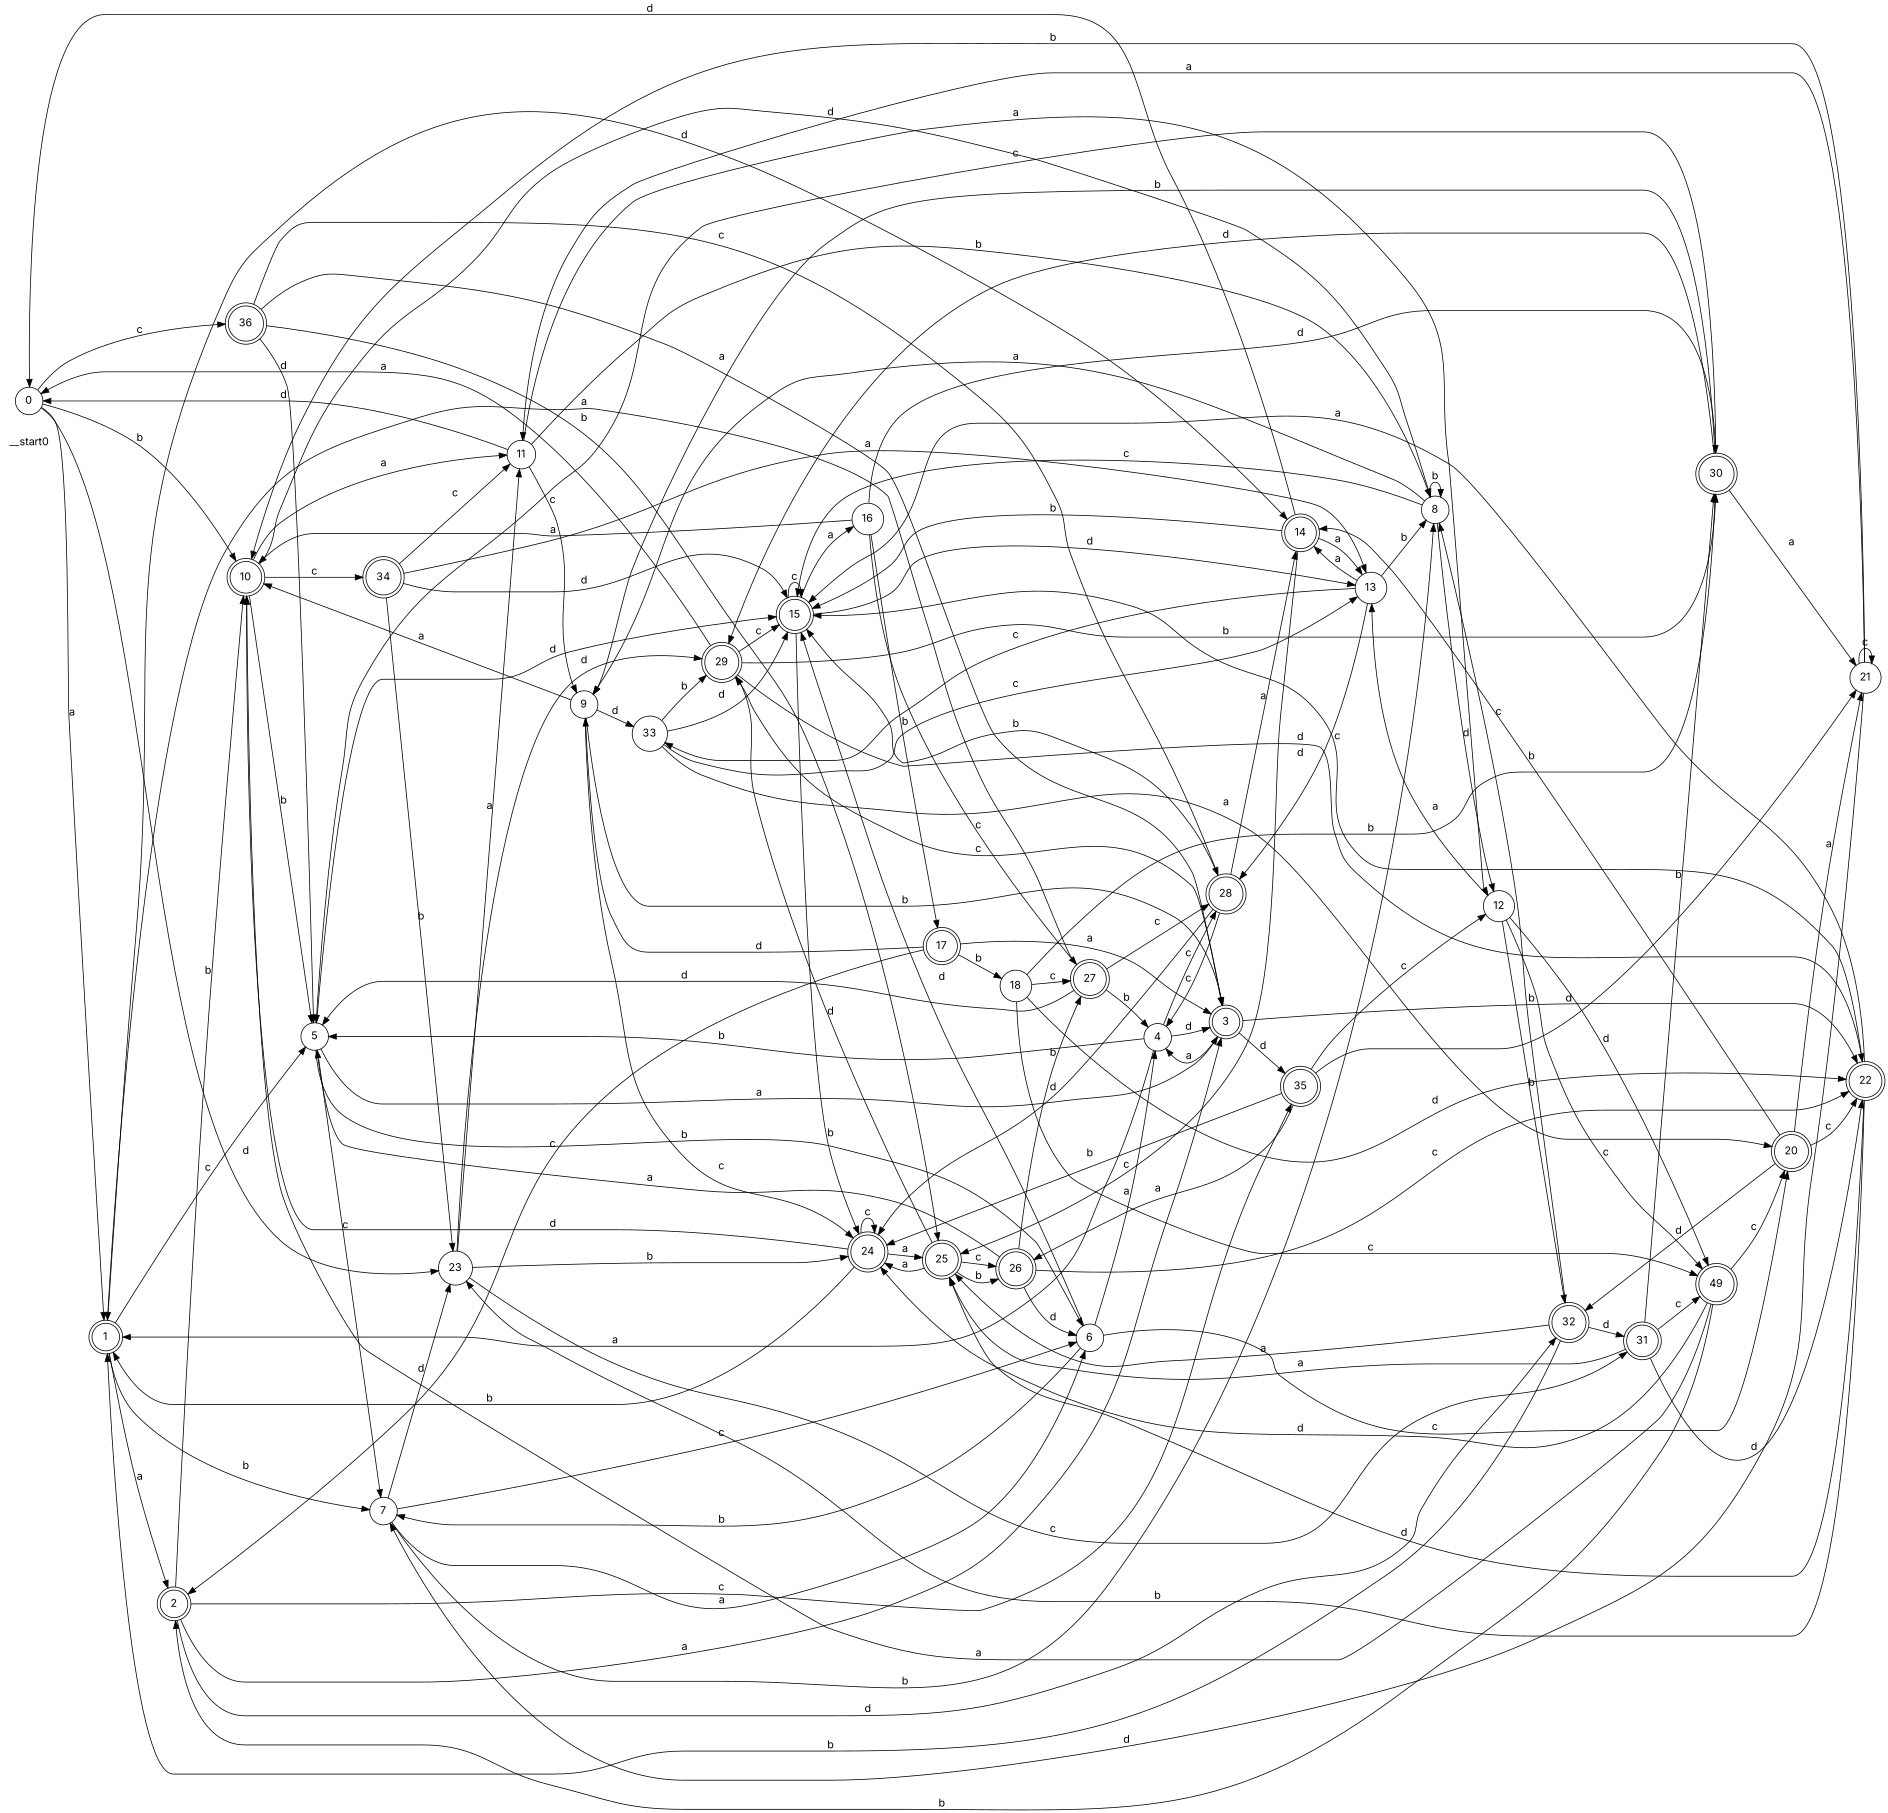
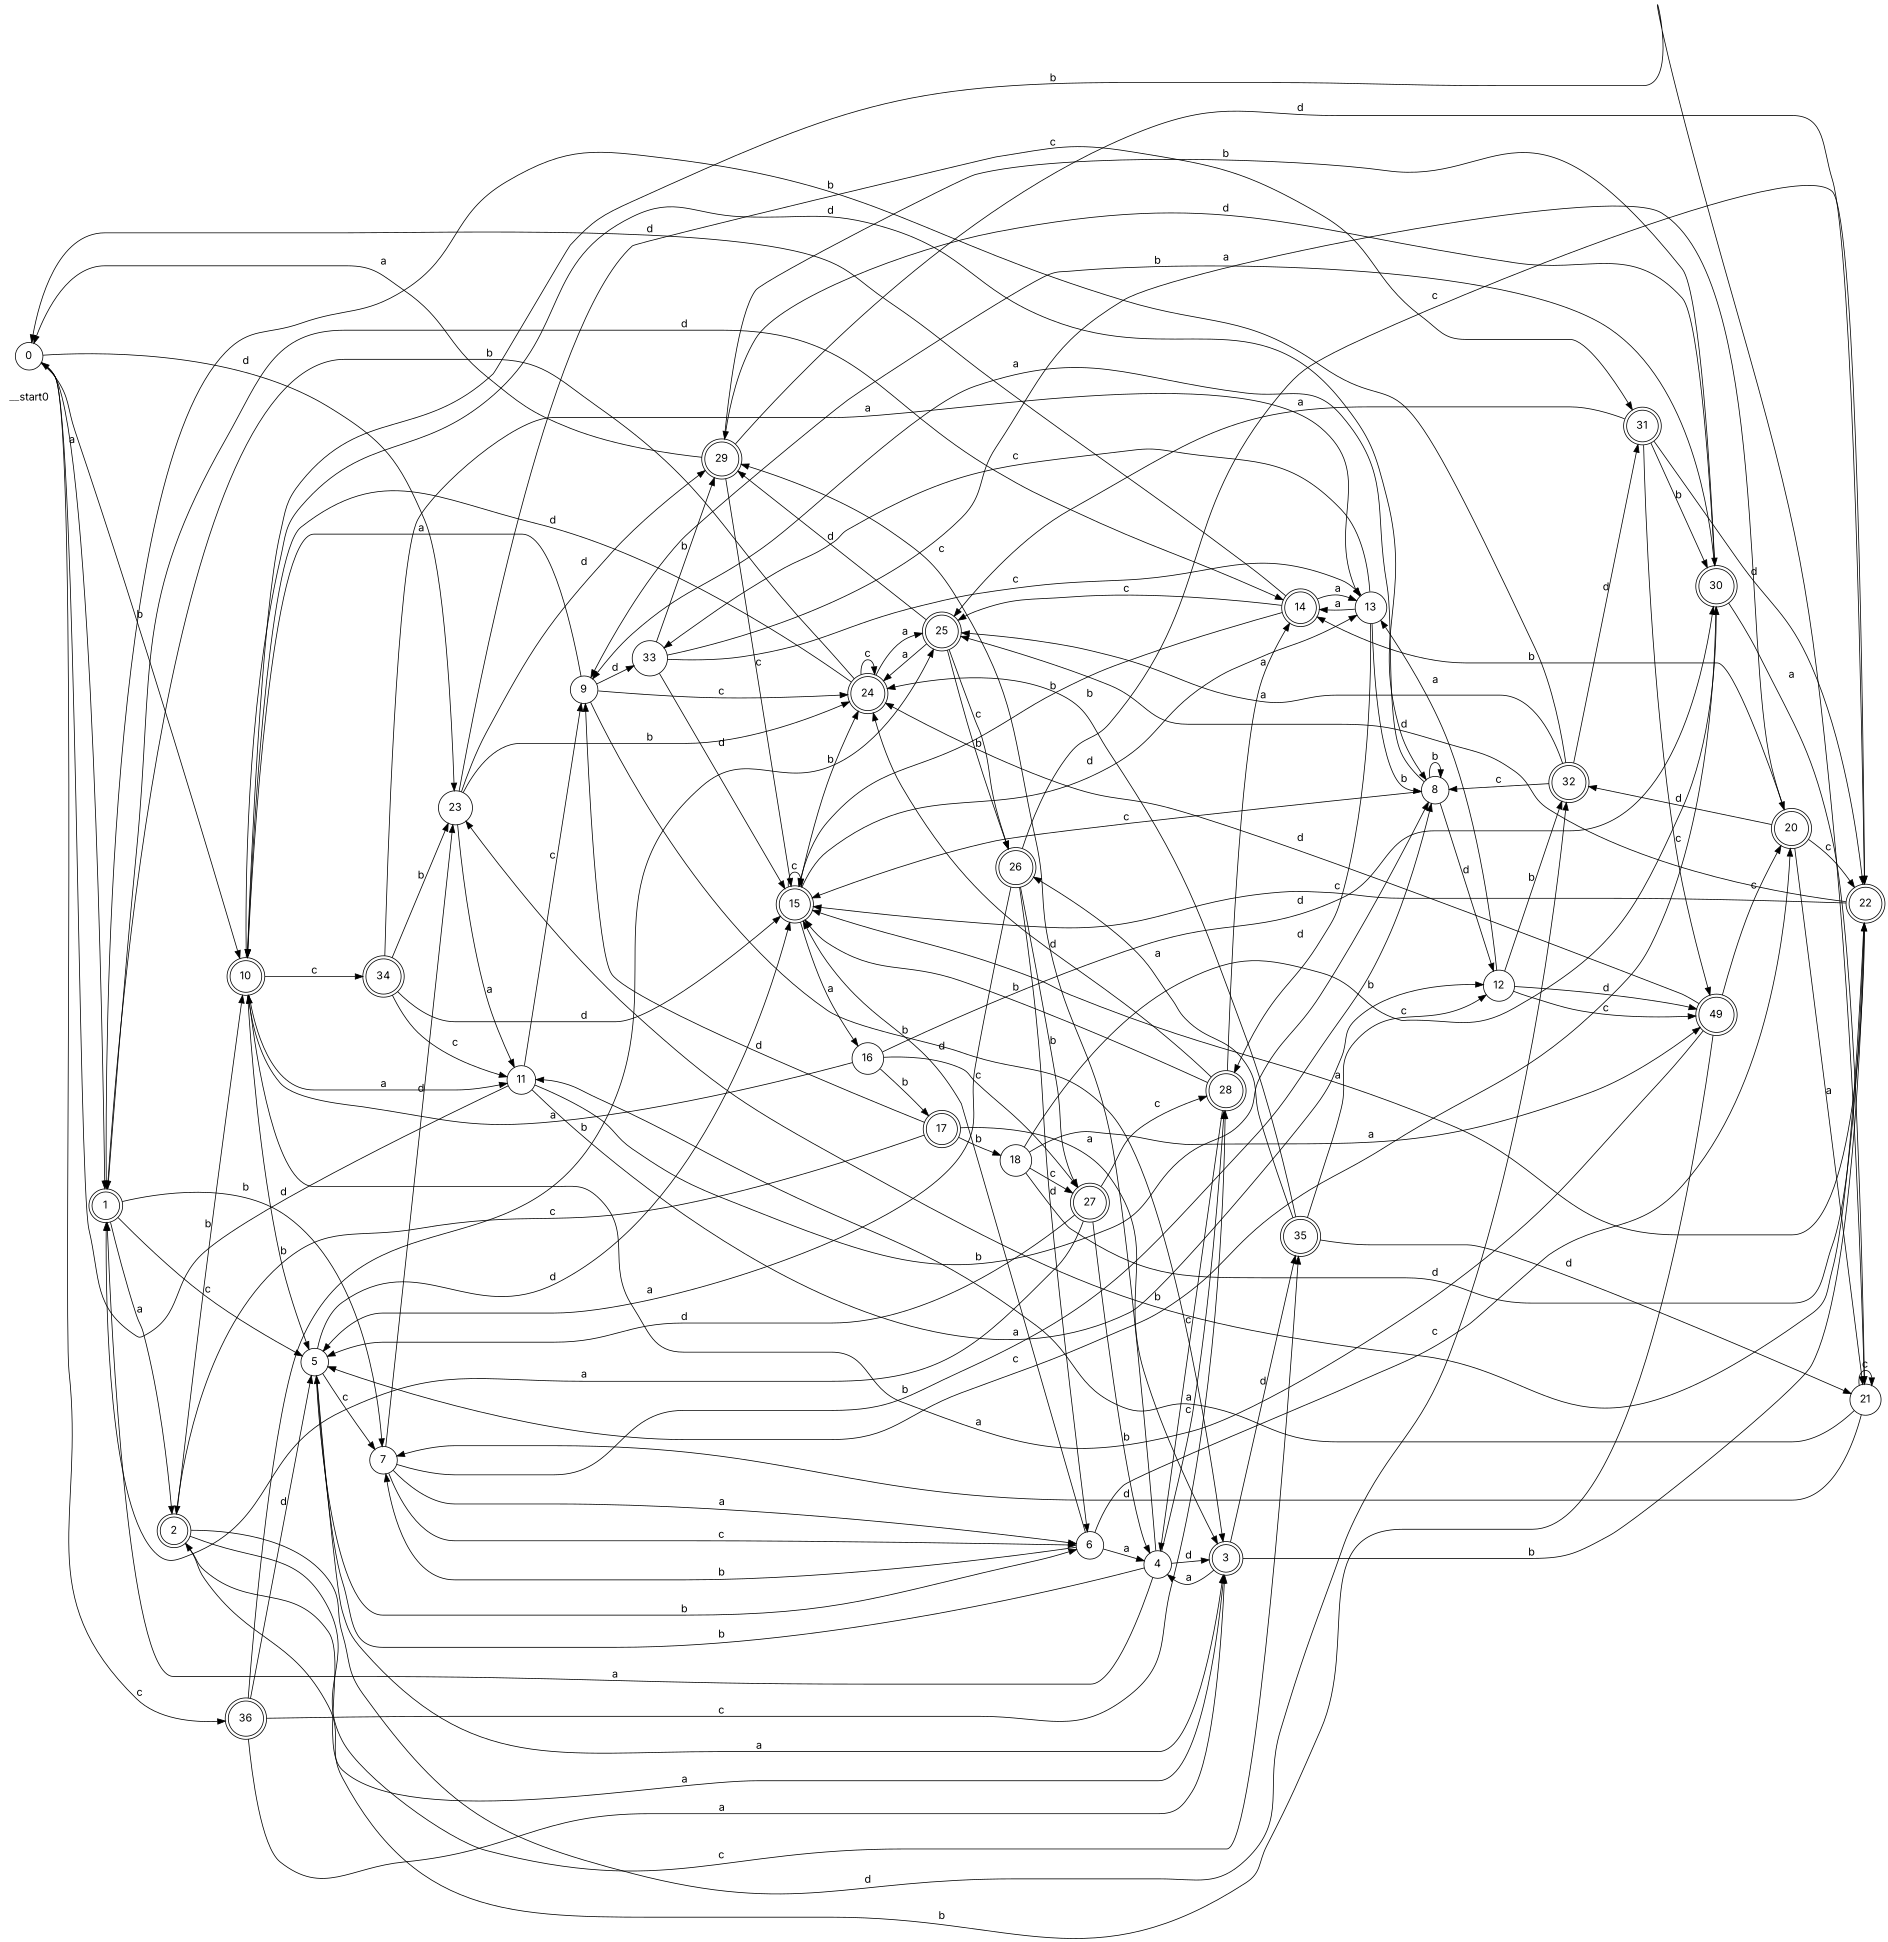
(1015, 854) -> (1044, 917)
(1371, 1248) -> (1371, 1135)
